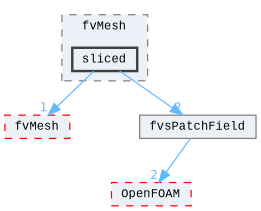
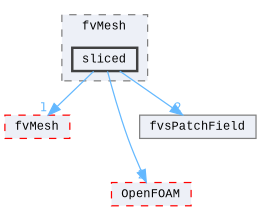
(178, 155) -> (122, 122)
